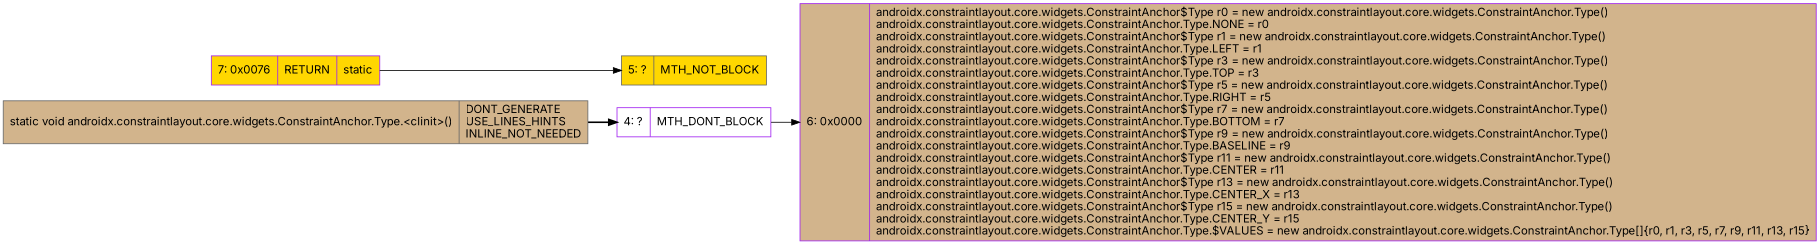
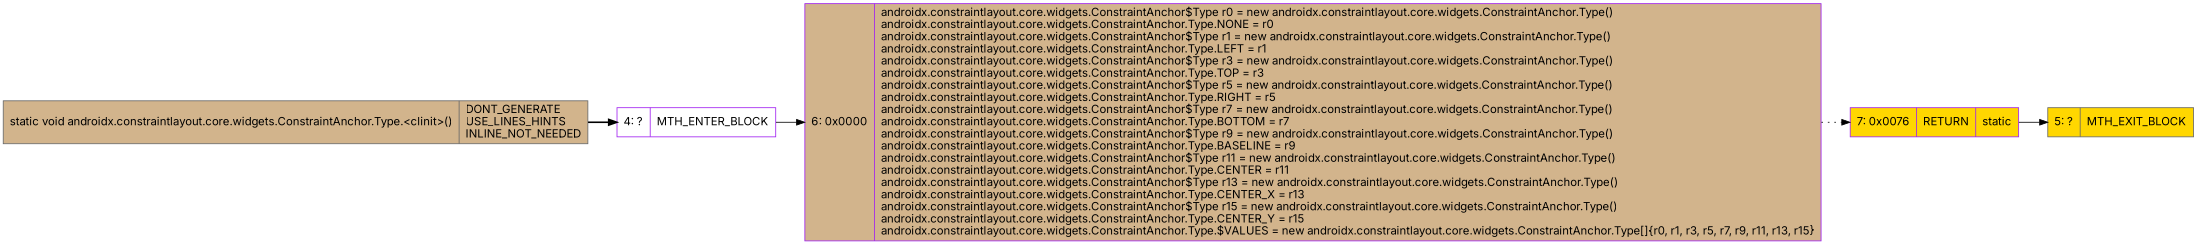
(710, 70) -> (2137, 122)
(711, 122) -> (713, 122)
none -> (1832, 122)
